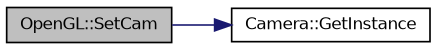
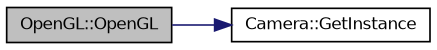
(89, 25) -> (89, 25)
